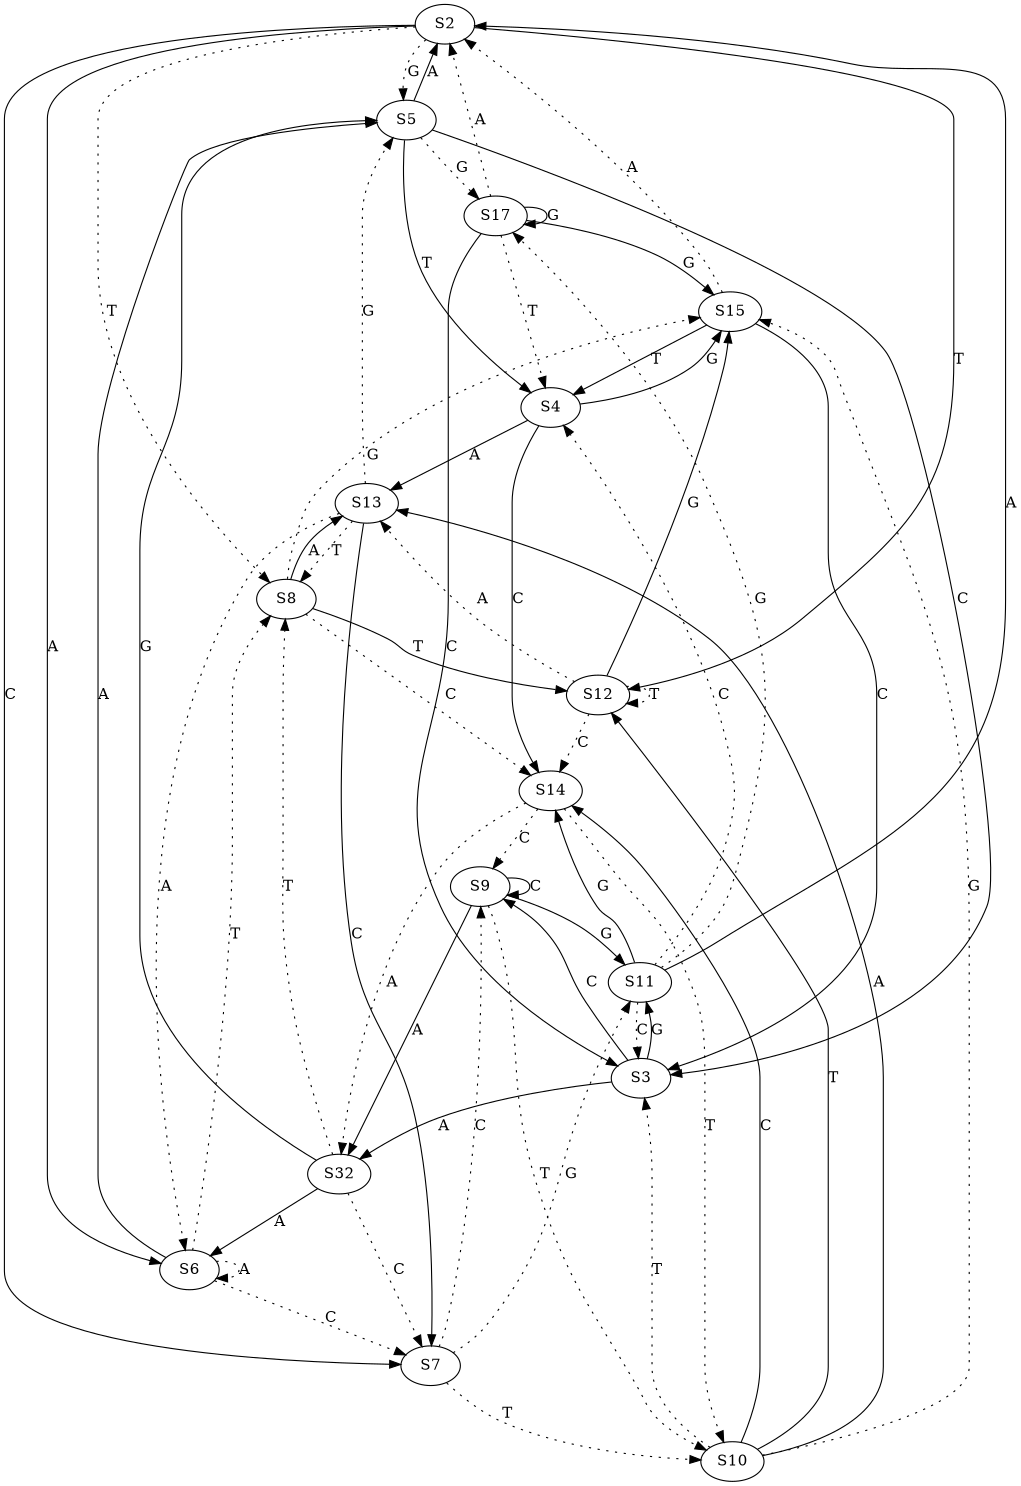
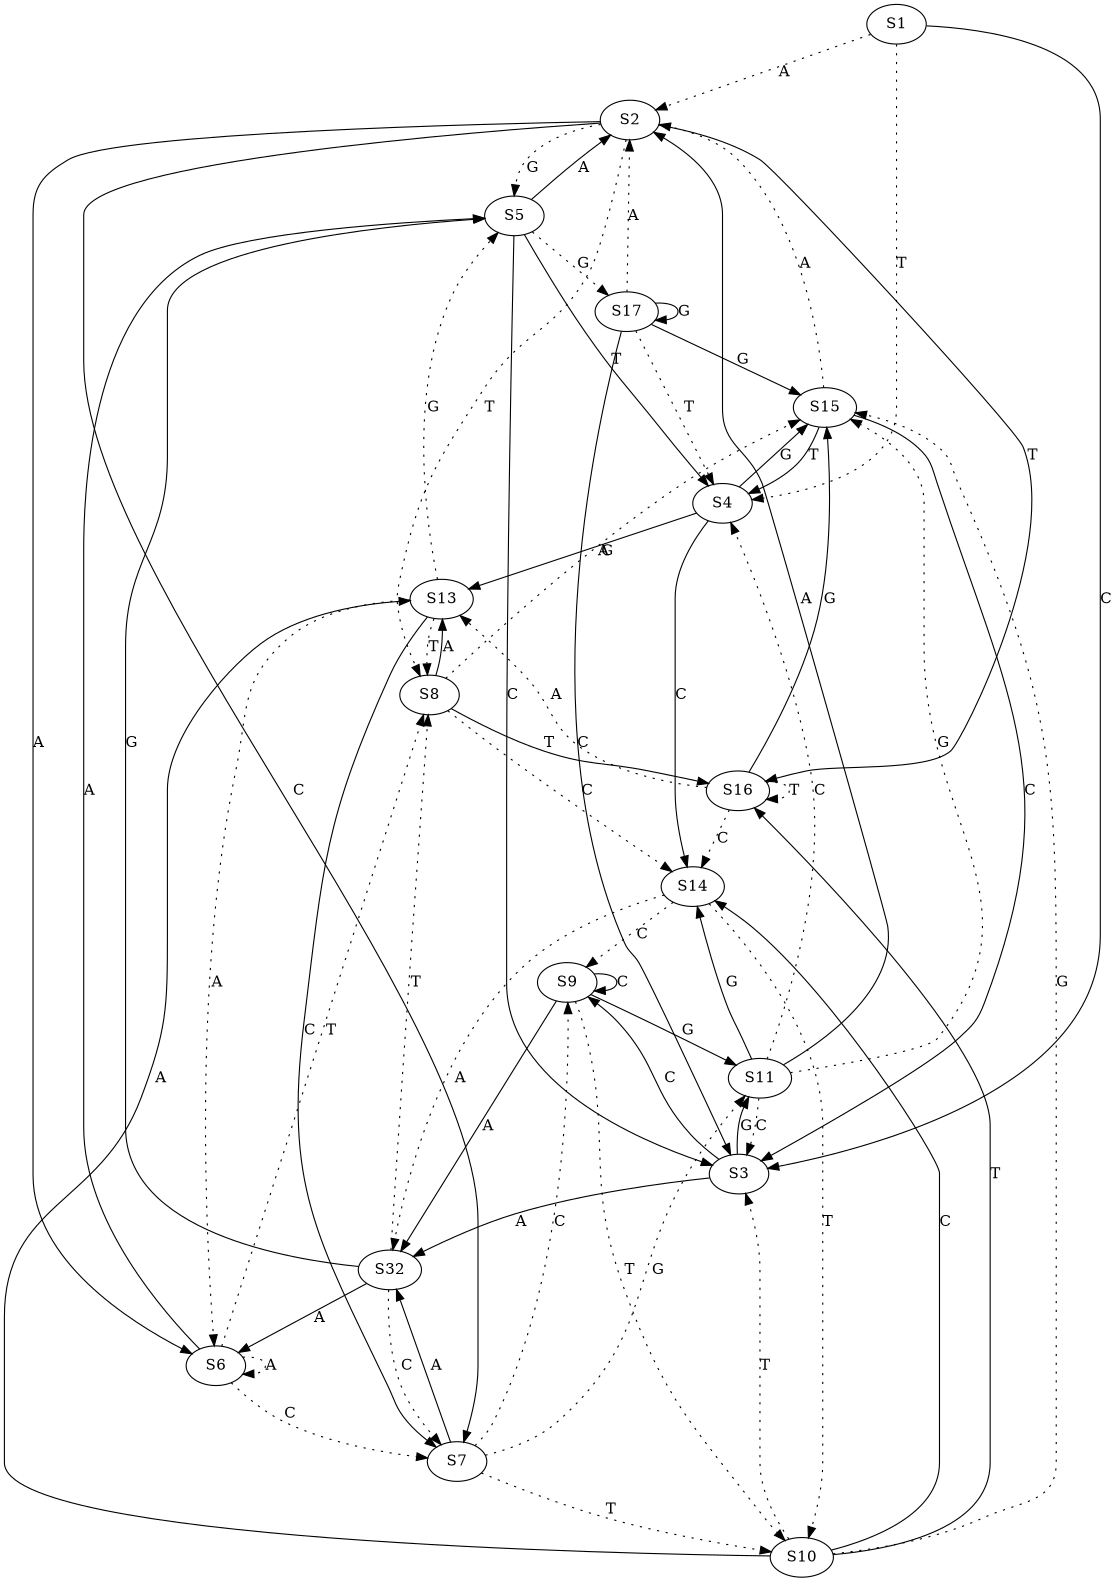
none -> (897, 24)
(745, 585) -> (953, 799)
(598, 695) -> (738, 791)
none -> (425, 1371)
